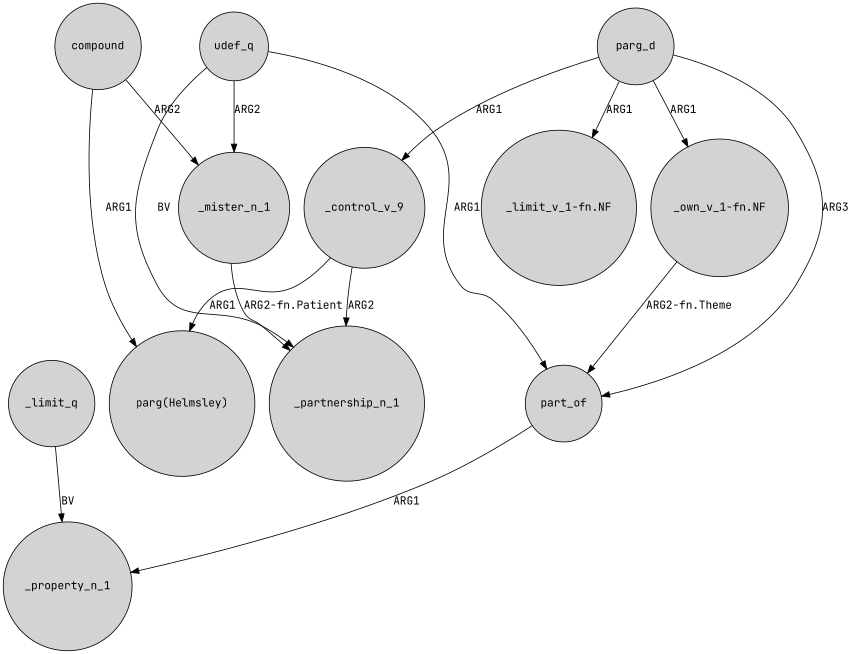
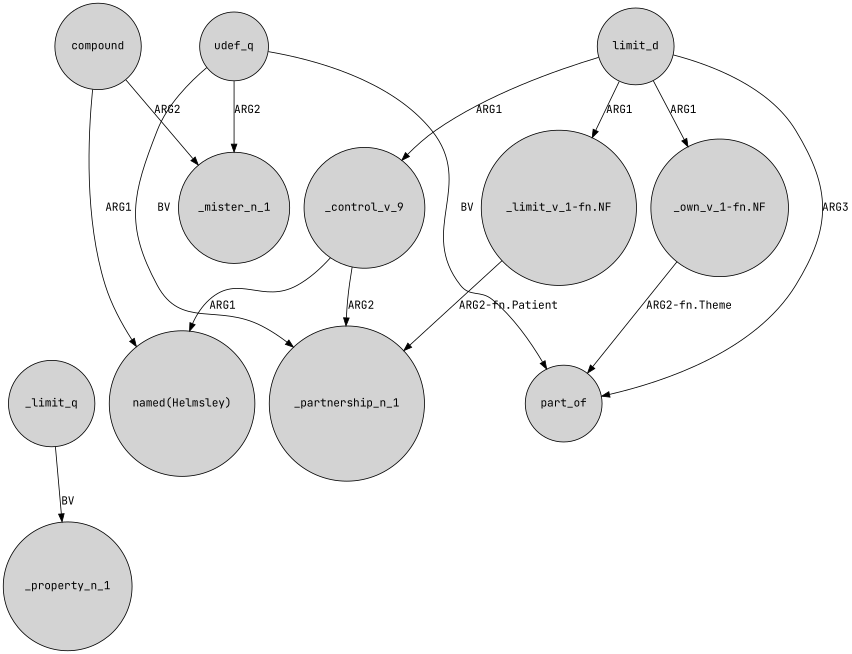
(636, 46) -> (636, 46)
(467, 208) -> (467, 208)
(244, 313) -> (456, 303)
(182, 404) -> (182, 404)
(342, 515) -> none
